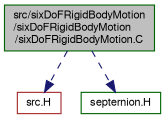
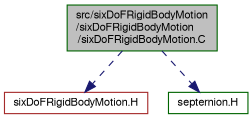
(39, 103) -> (76, 103)
